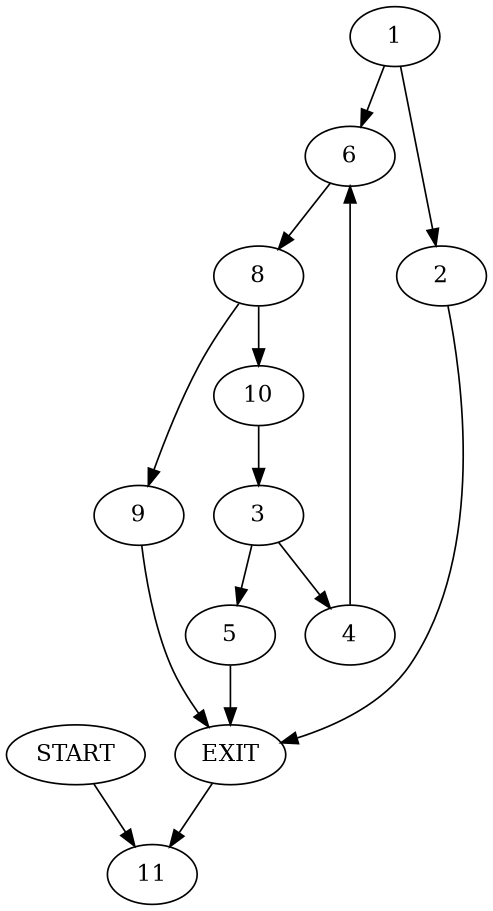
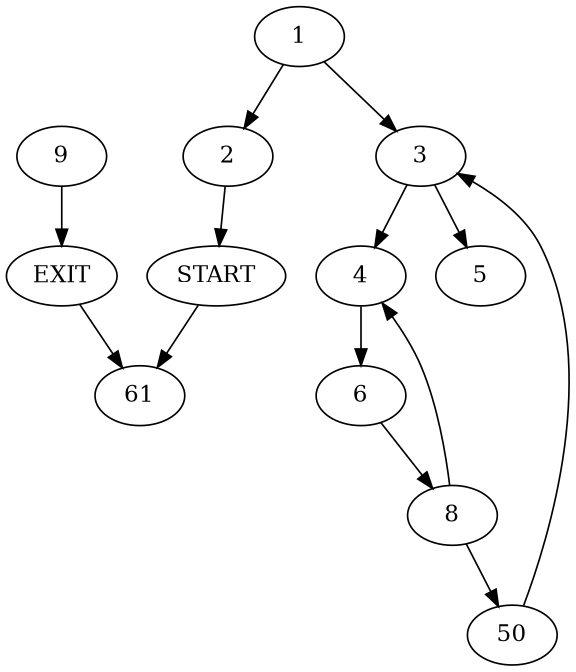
(376, 88) -> (354, 91)
(190, 383) -> (432, 397)
(259, 396) -> (512, 635)
(453, 557) -> (223, 208)
(230, 687) -> none
(152, 874) -> (140, 396)
